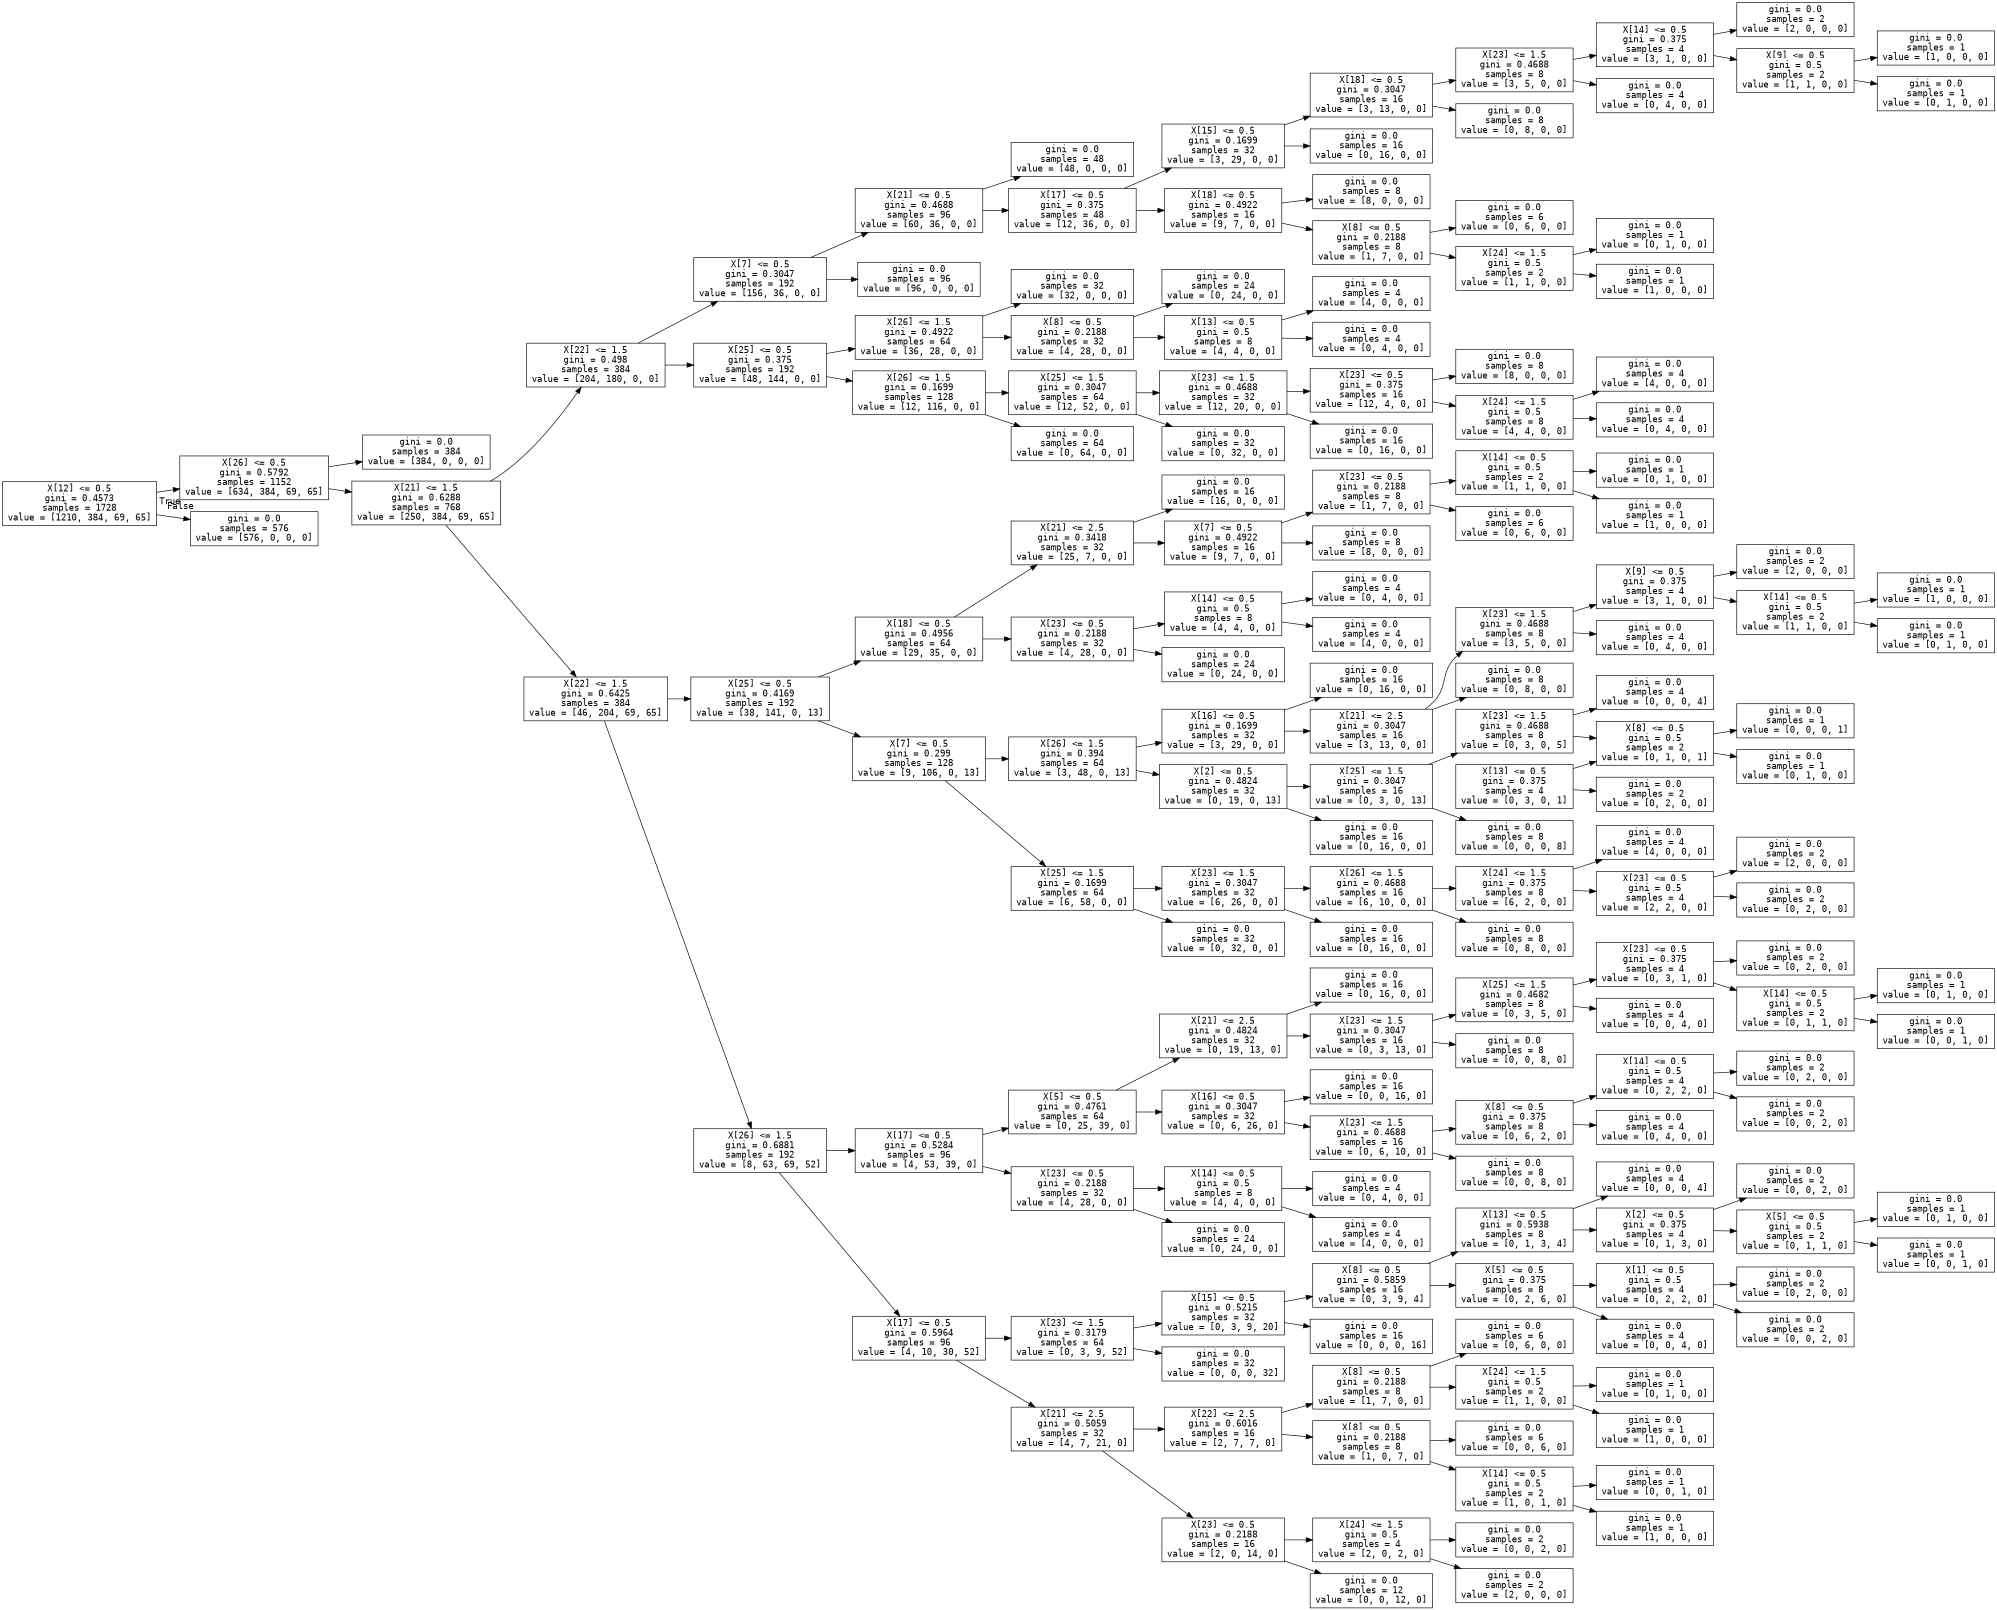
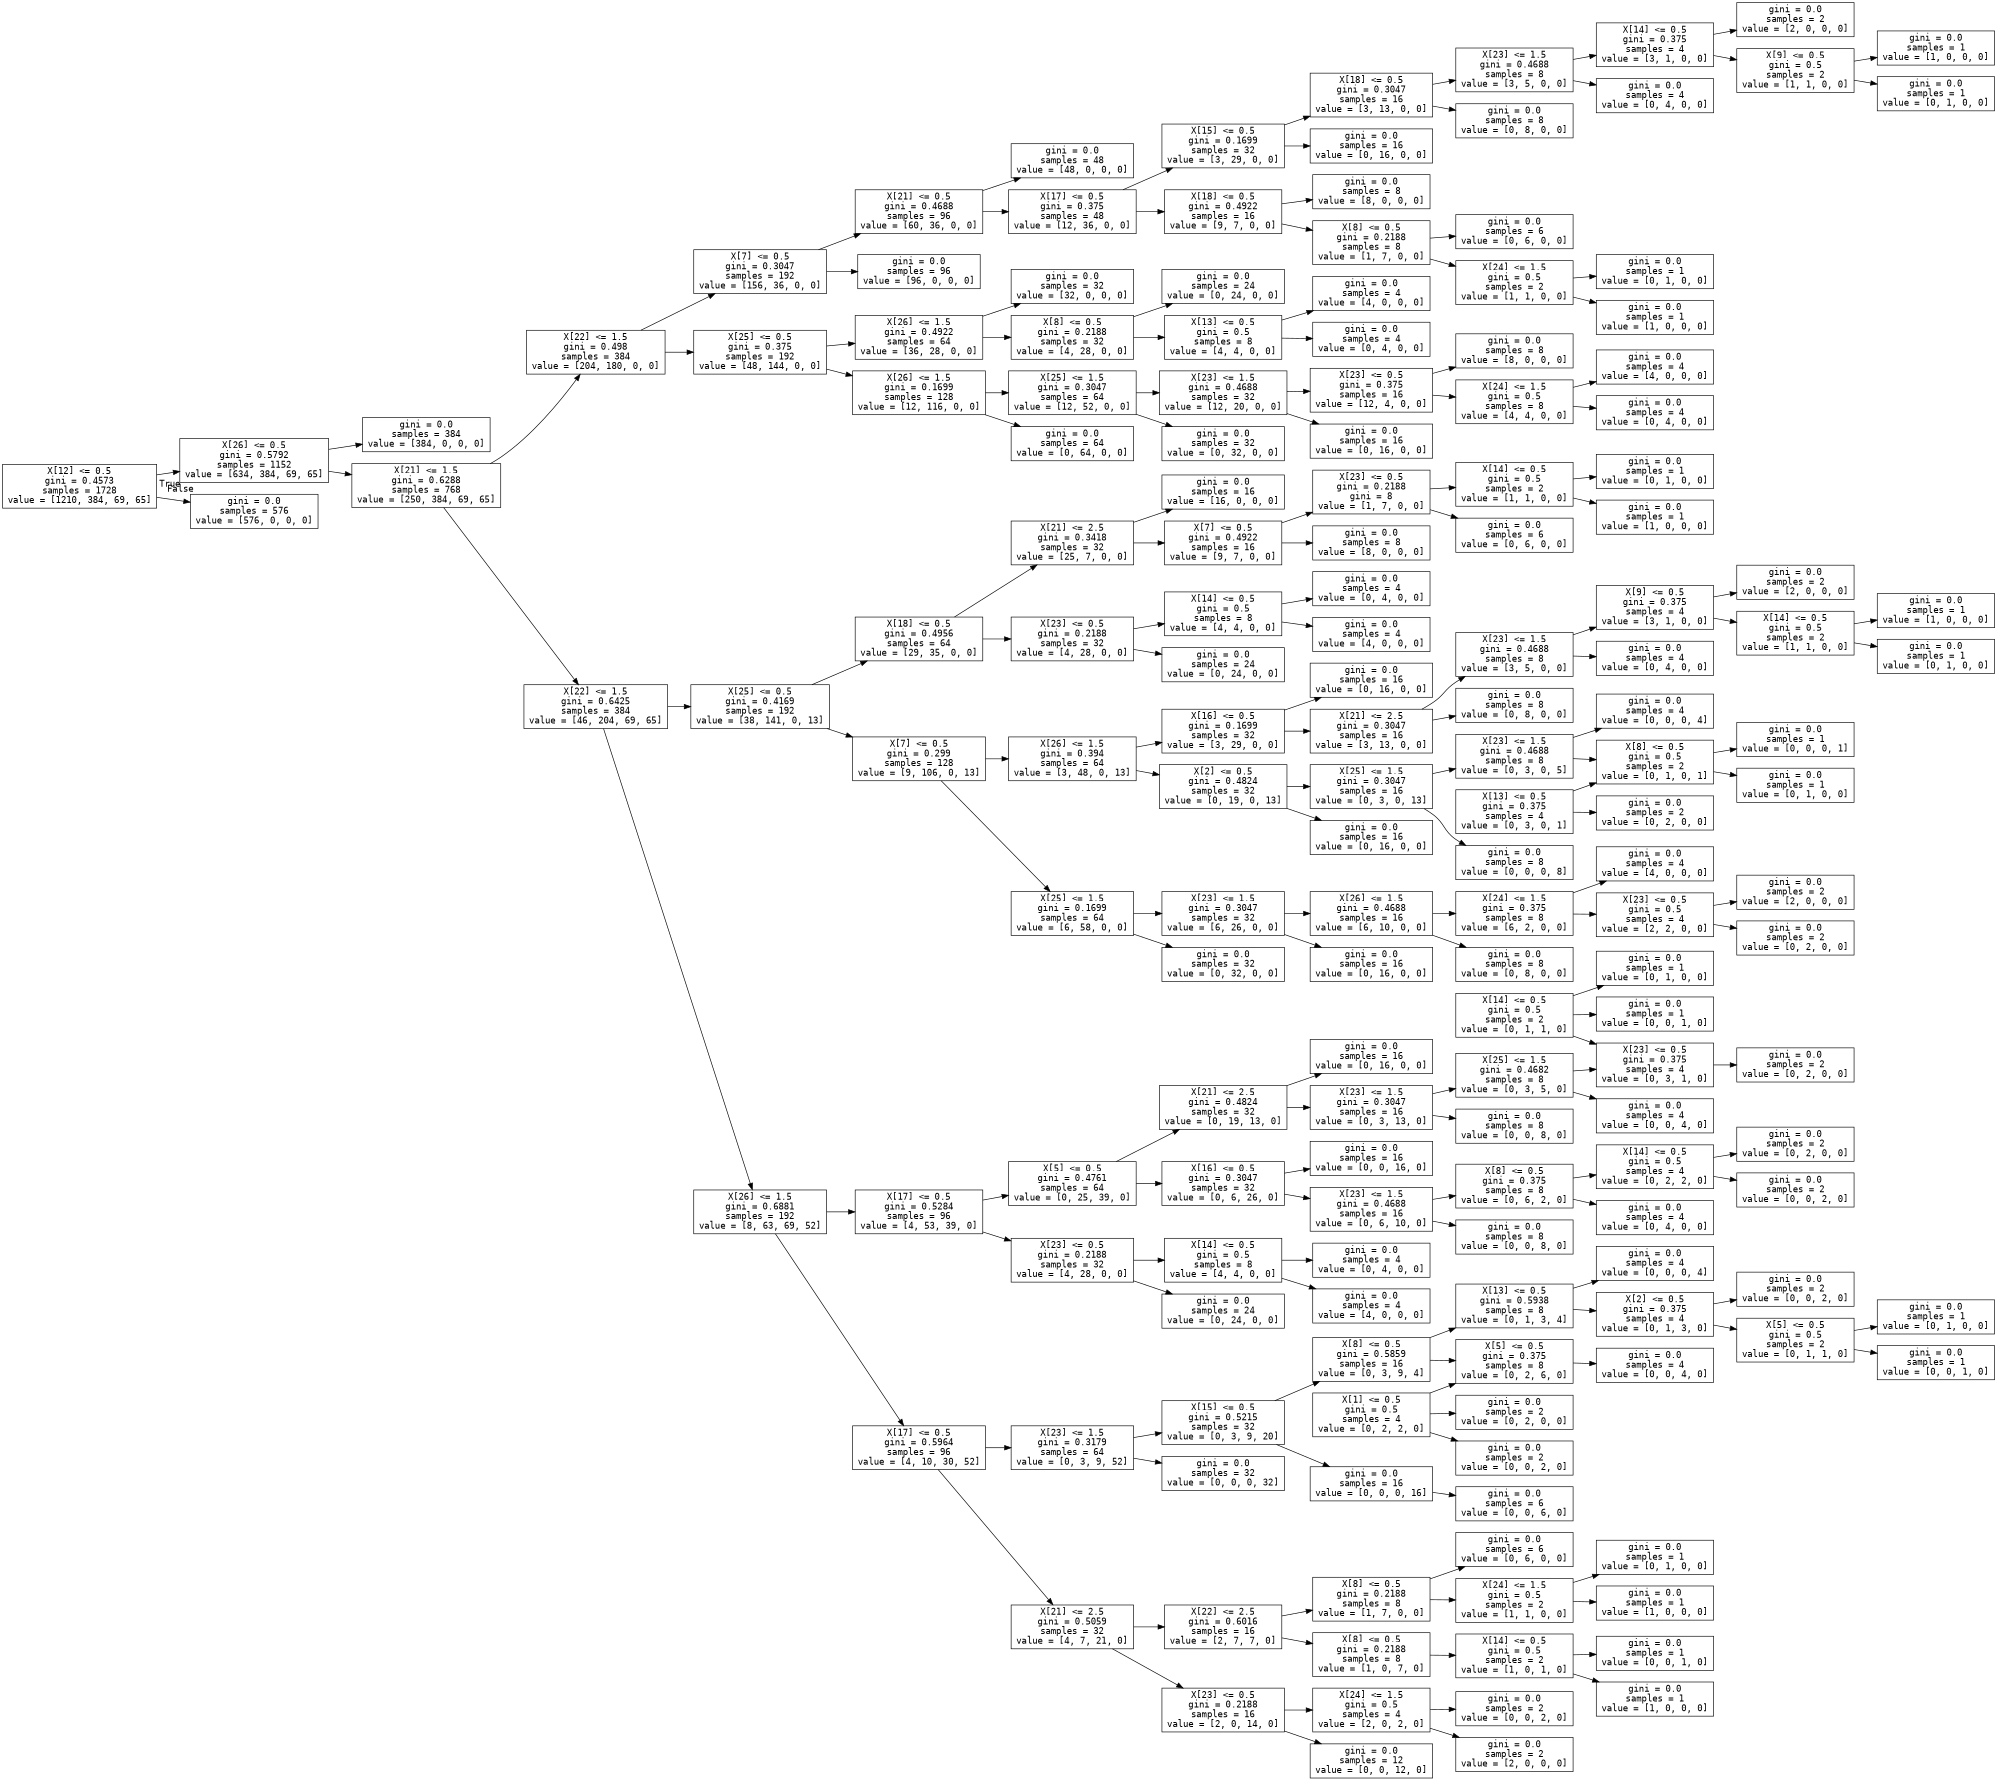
(1371, 492) -> (1371, 492)
(1722, 986) -> (1582, 1039)
(1581, 1285) -> (1440, 1389)
(1440, 1440) -> (1441, 1494)
